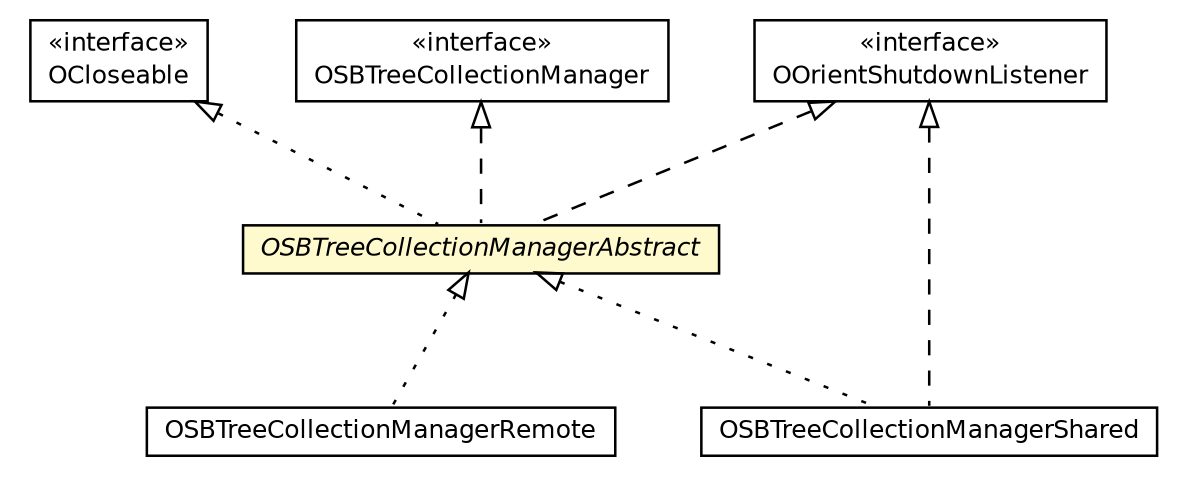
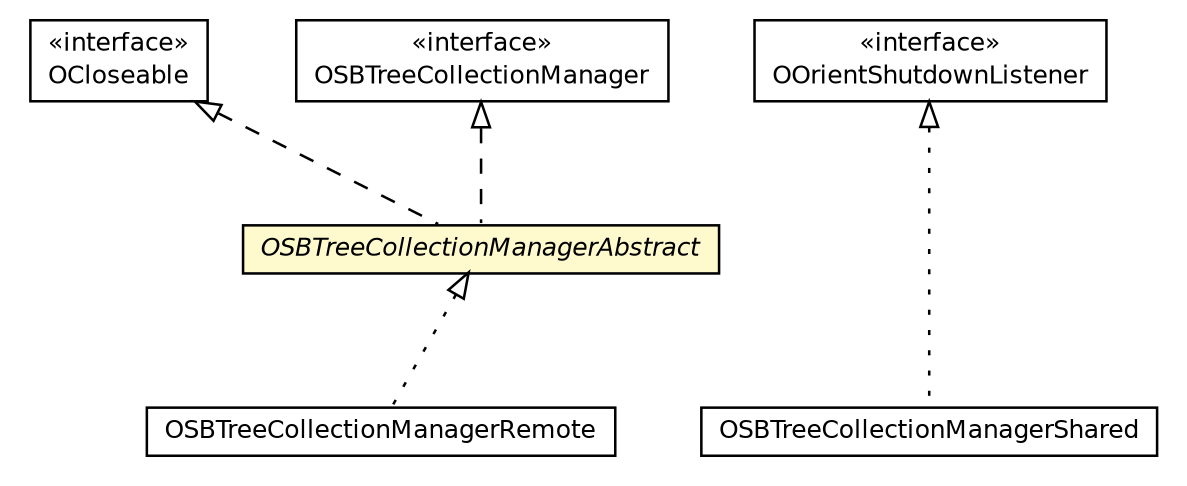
(673, 168) -> none
(328, 169) -> (328, 169)
(929, 267) -> (929, 267)
(717, 344) -> none
